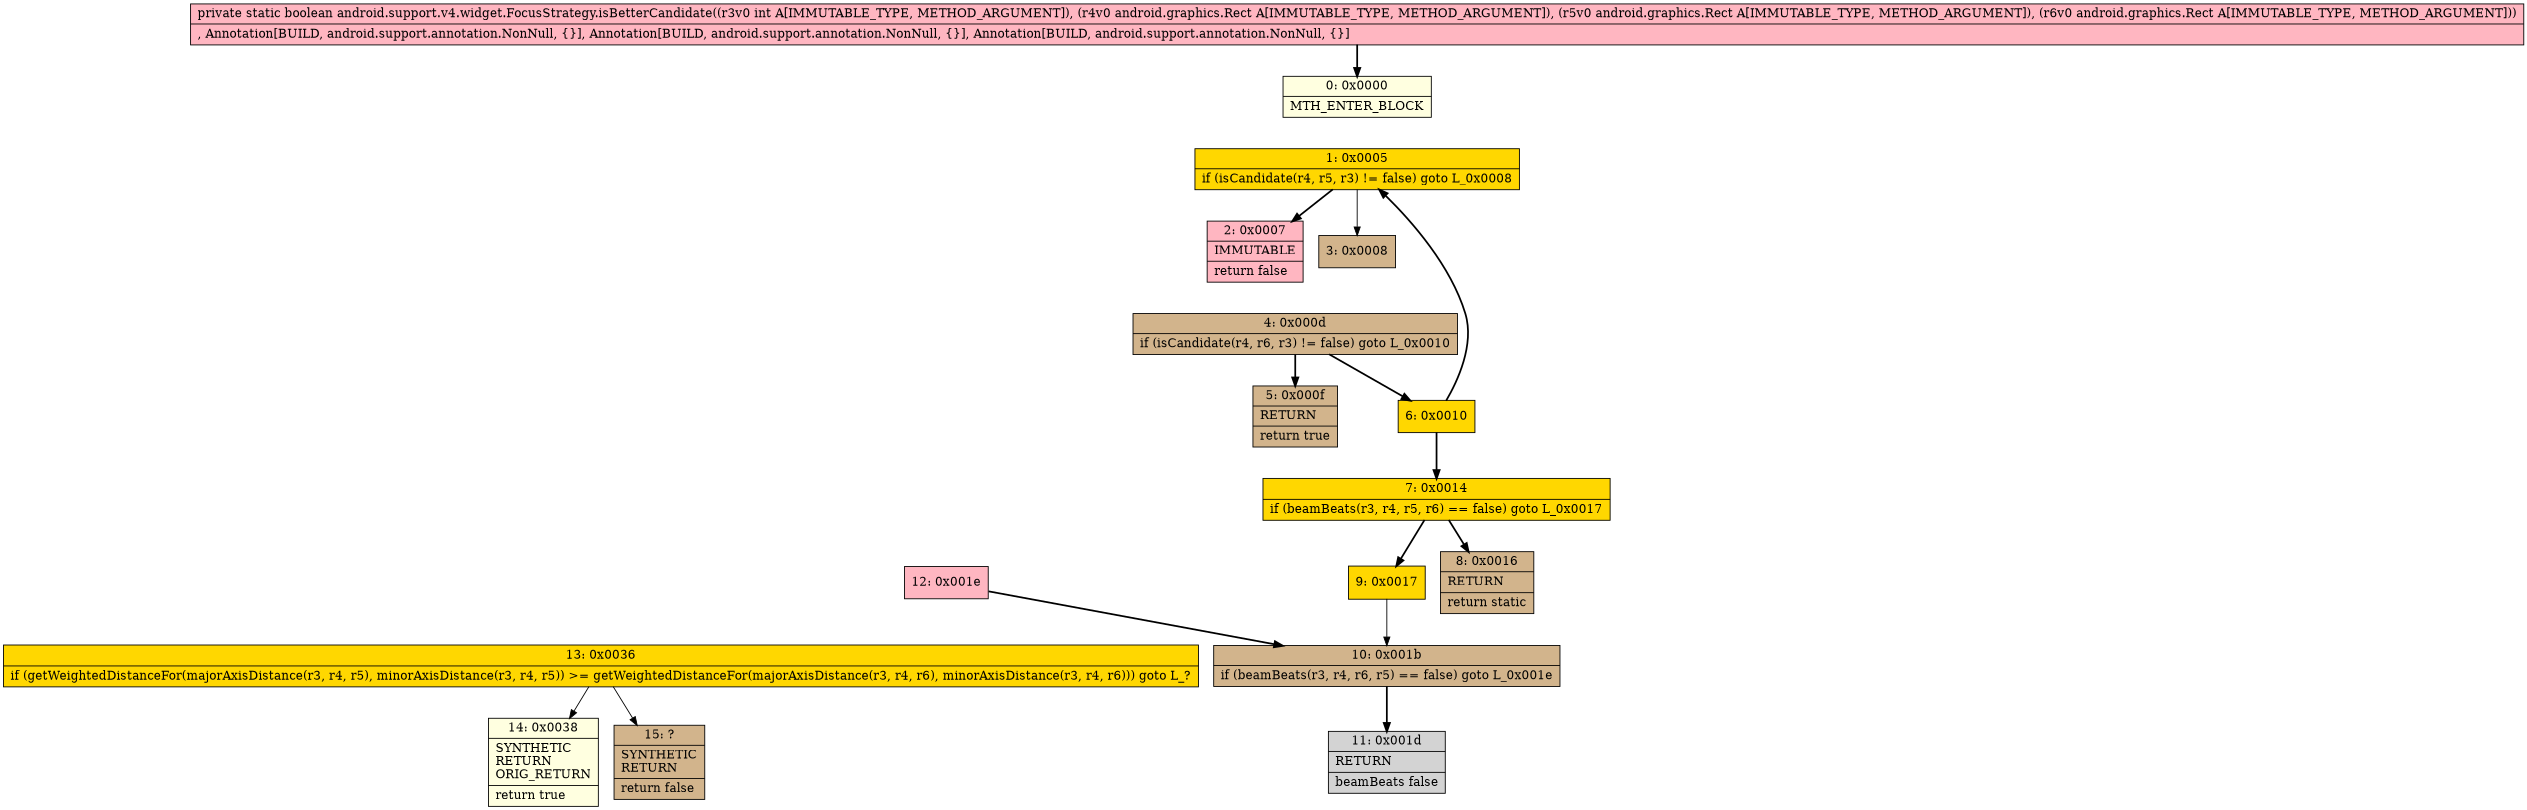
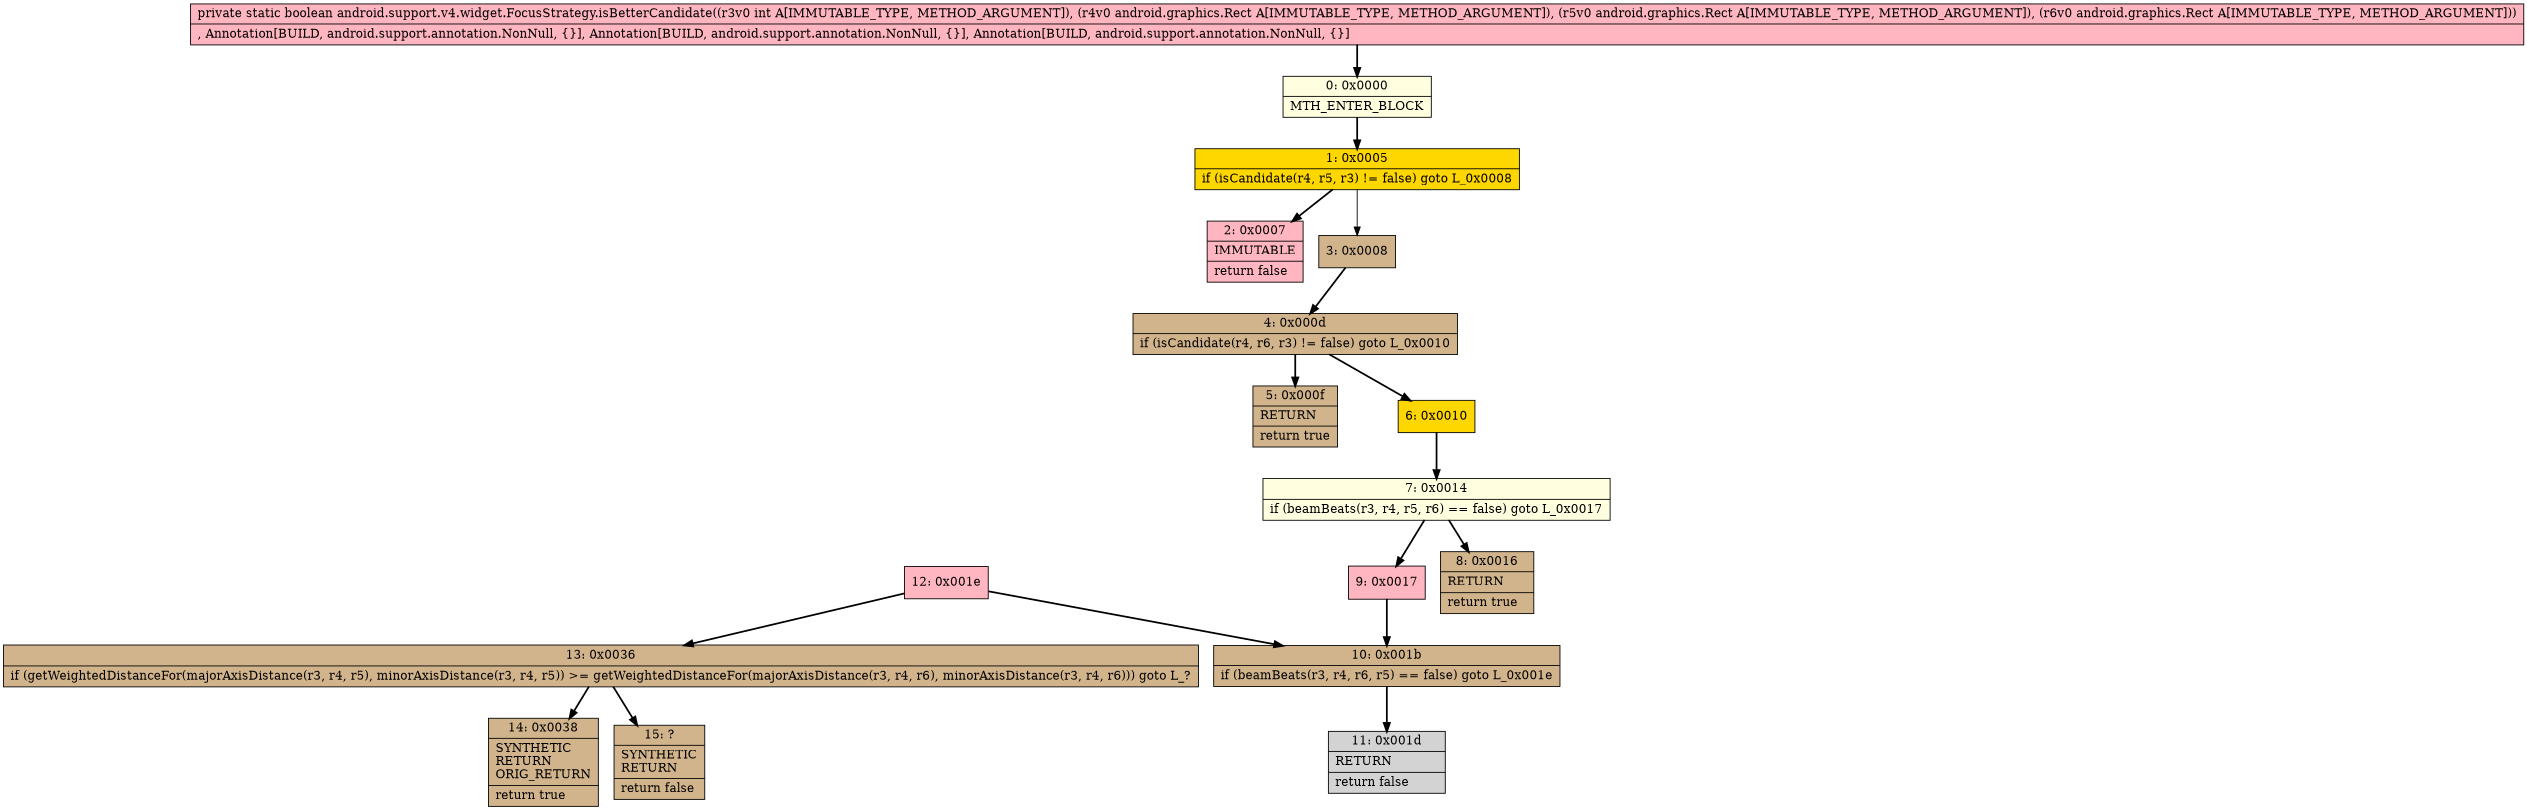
none -> (1331, 287)
(1456, 289) -> (1357, 129)
(1437, 499) -> (1437, 499)
(1387, 583) -> (1387, 583)
(1487, 603) -> (1483, 603)
none -> (799, 618)
(1387, 618) -> (1387, 618)
(601, 666) -> (601, 666)
(581, 699) -> (581, 699)
(623, 702) -> (623, 702)
(543, 762) -> (543, 762)
(1387, 782) -> (1372, 782)
